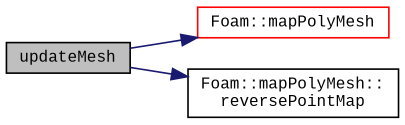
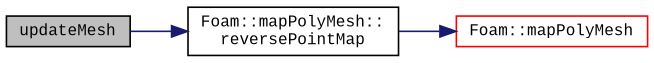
(156, 44) -> (419, 31)
